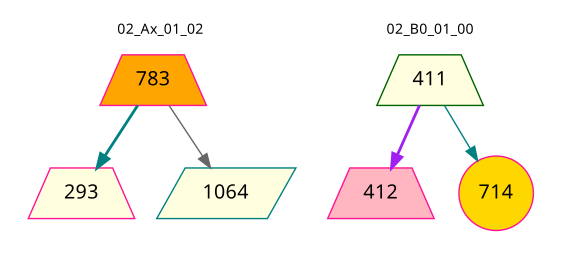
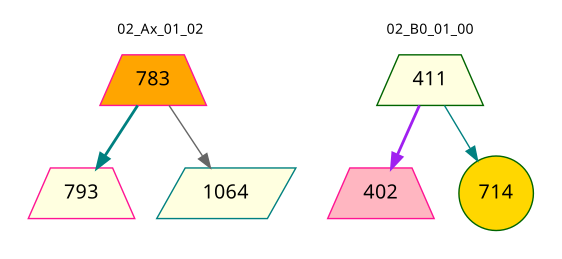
(82, 193) -> (82, 193)
(381, 193) -> (381, 193)
(496, 193) -> (496, 193)
